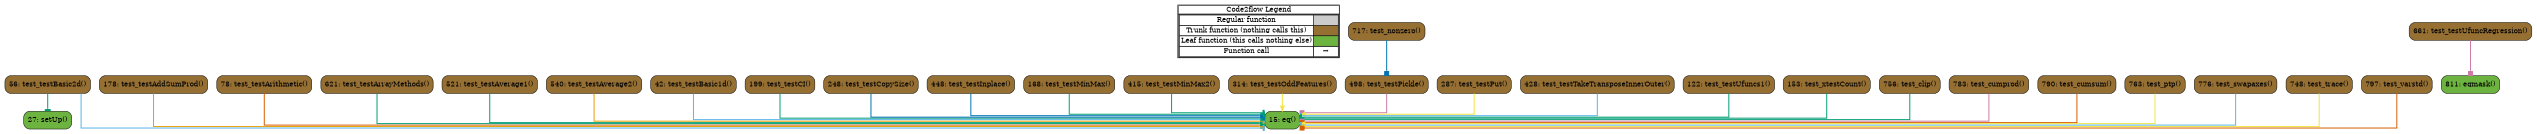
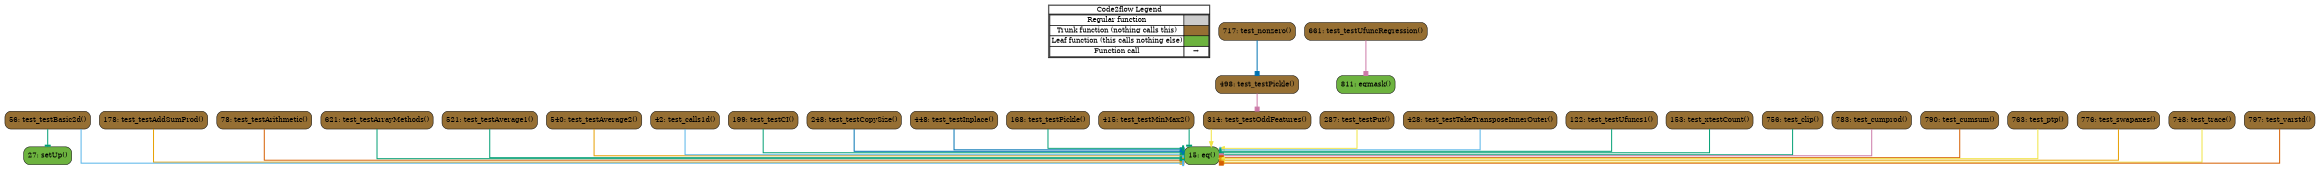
(693, 85) -> (685, 120)
(1069, 85) -> (1048, 120)
(1355, 113) -> (1257, 100)
(1785, 125) -> (1686, 160)
